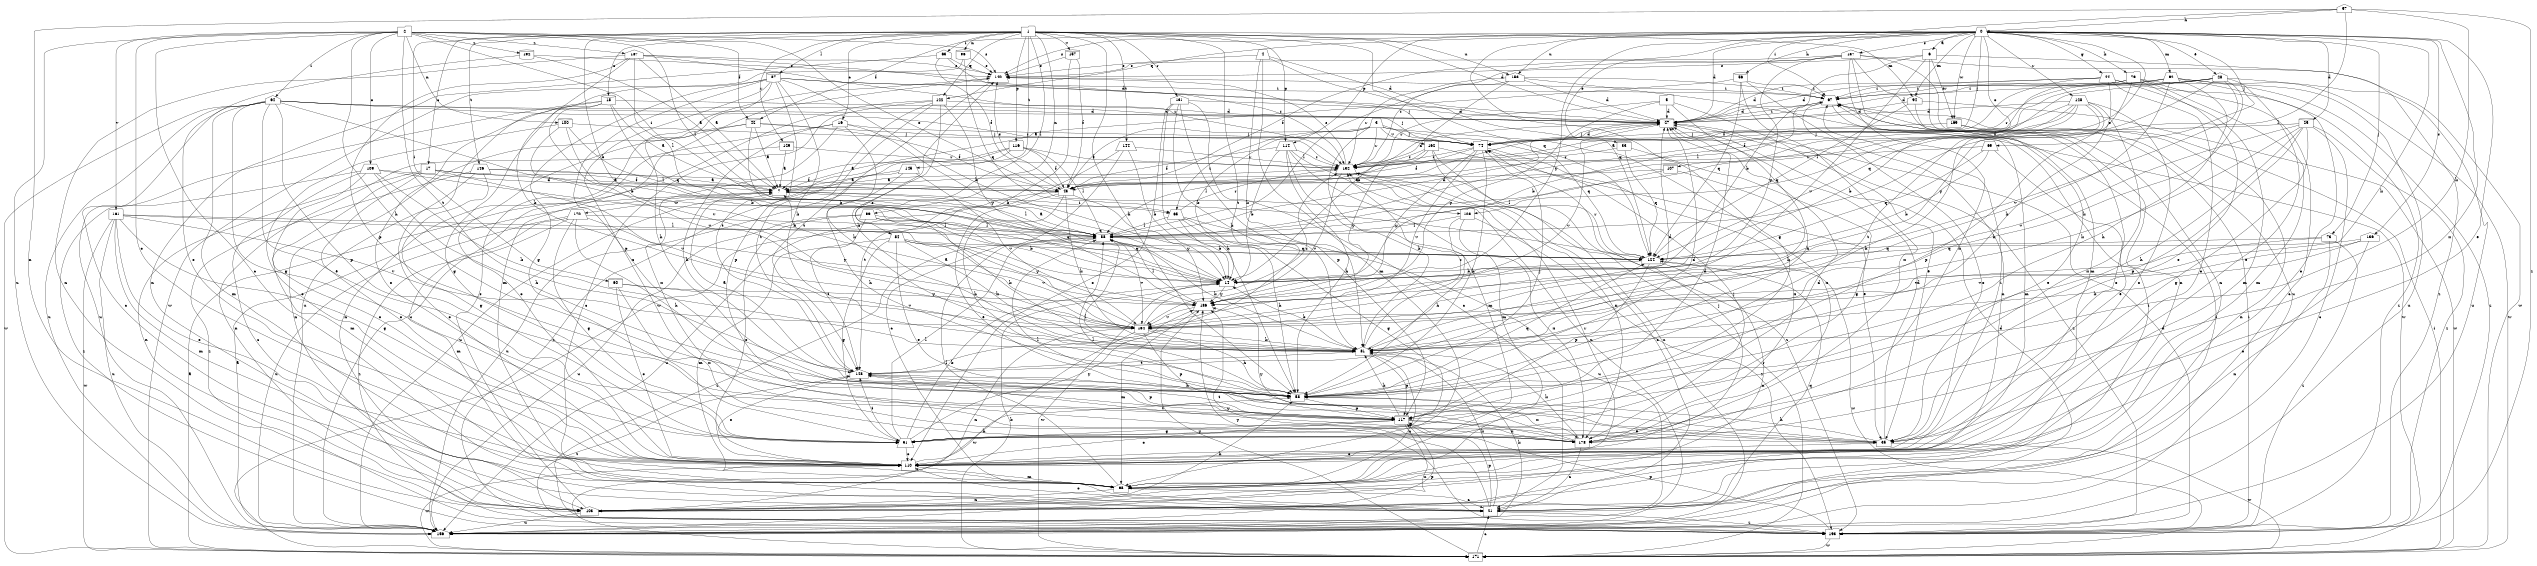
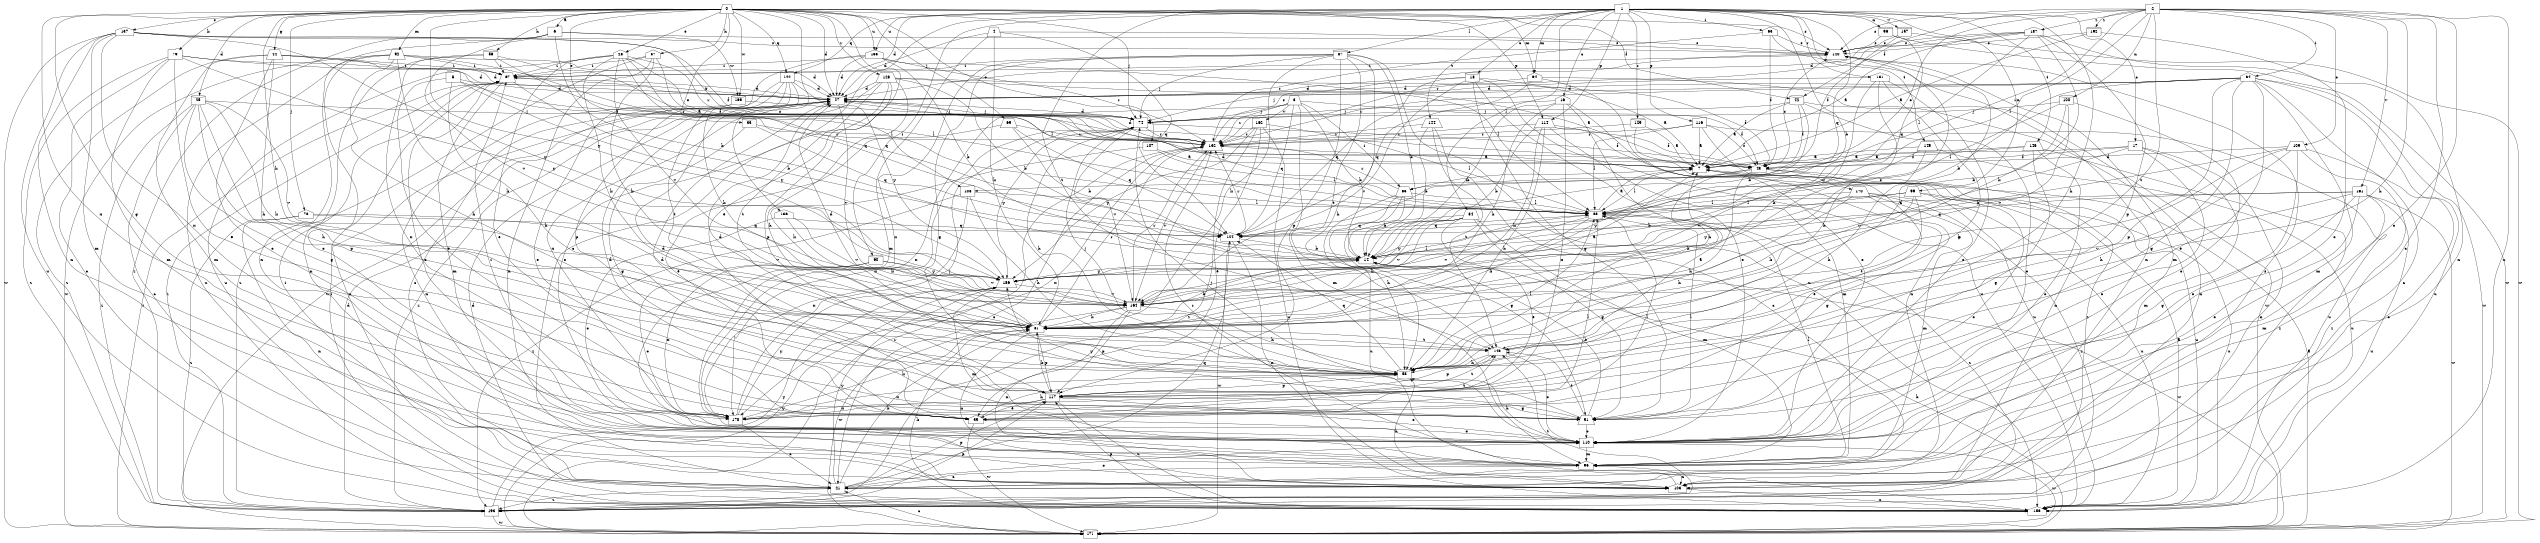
(2163, 20) -> (706, 47)
(1451, 303) -> (822, 126)
(1537, 360) -> none
